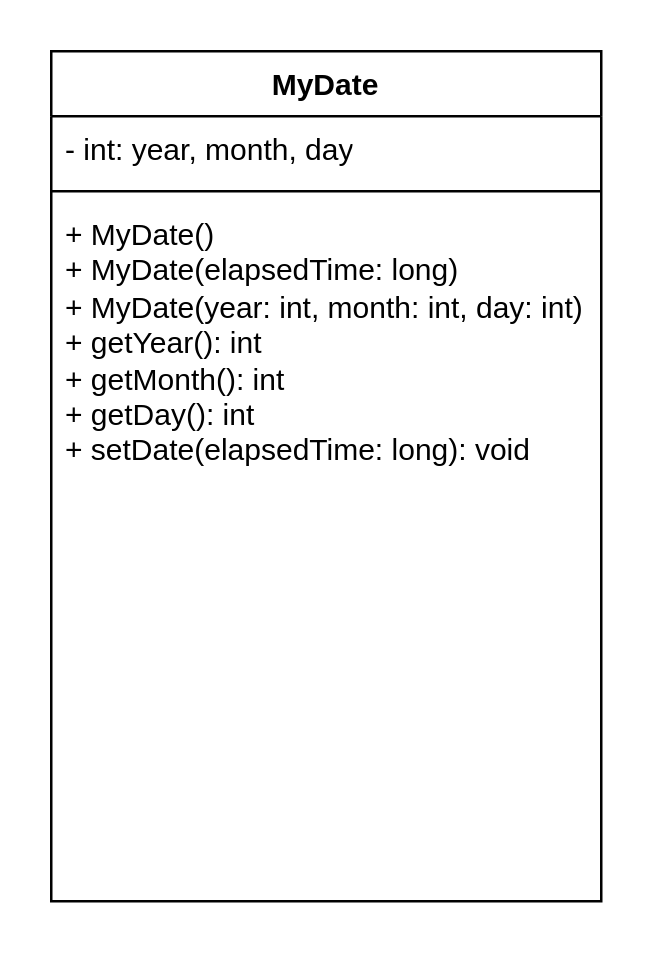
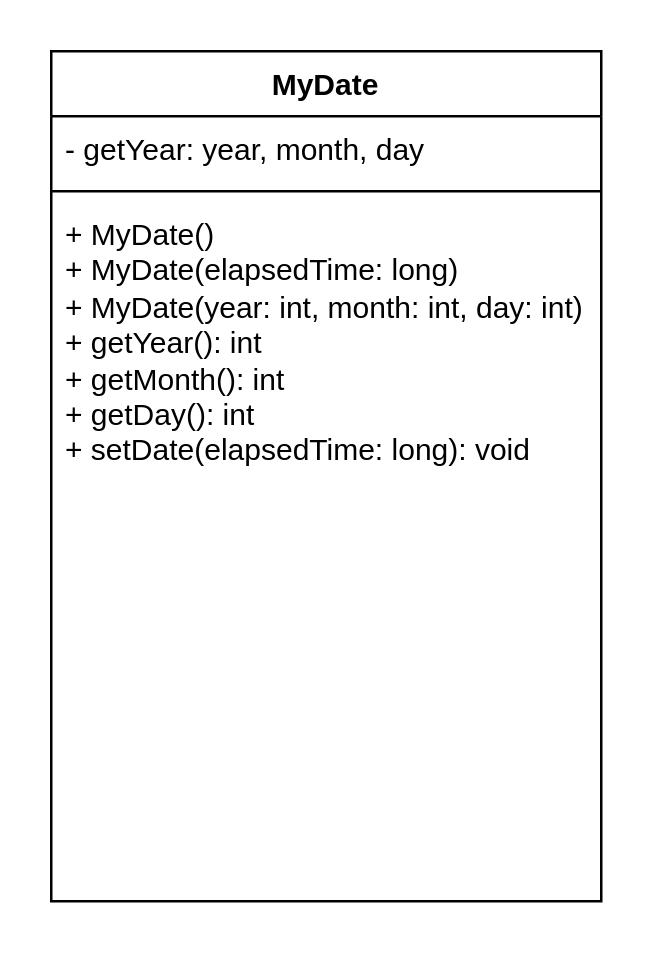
(228, 152) -> (266, 152)
